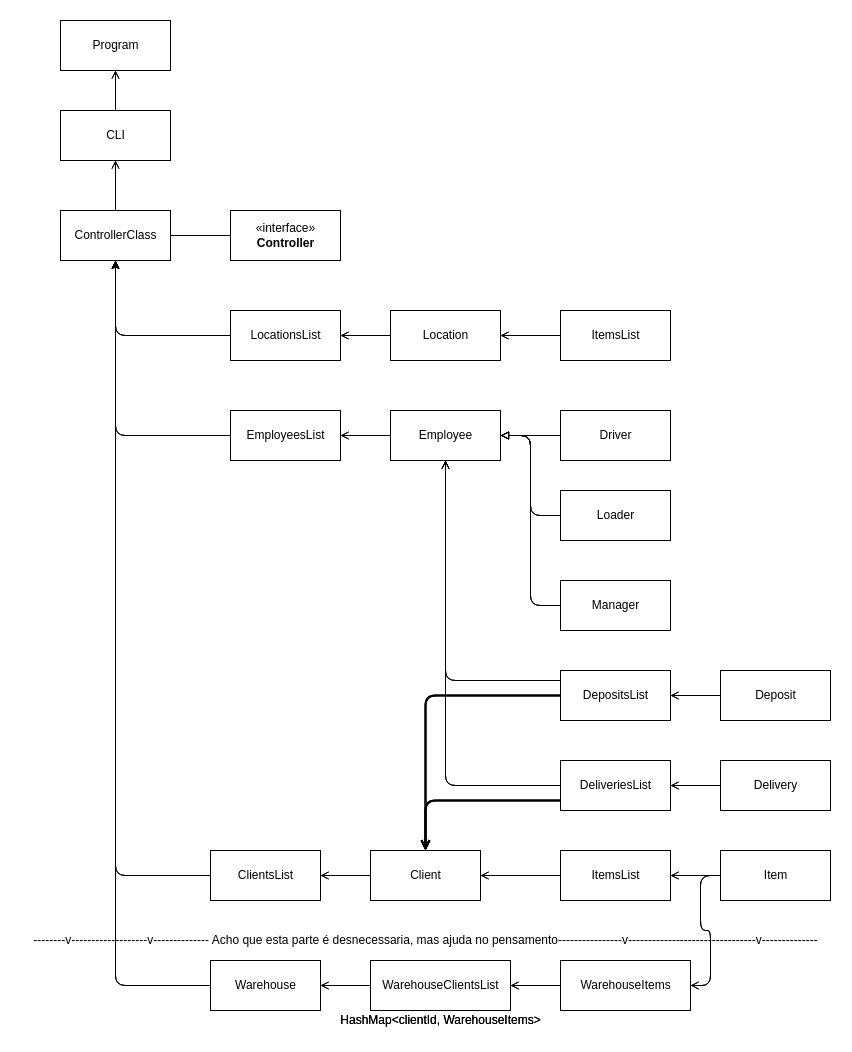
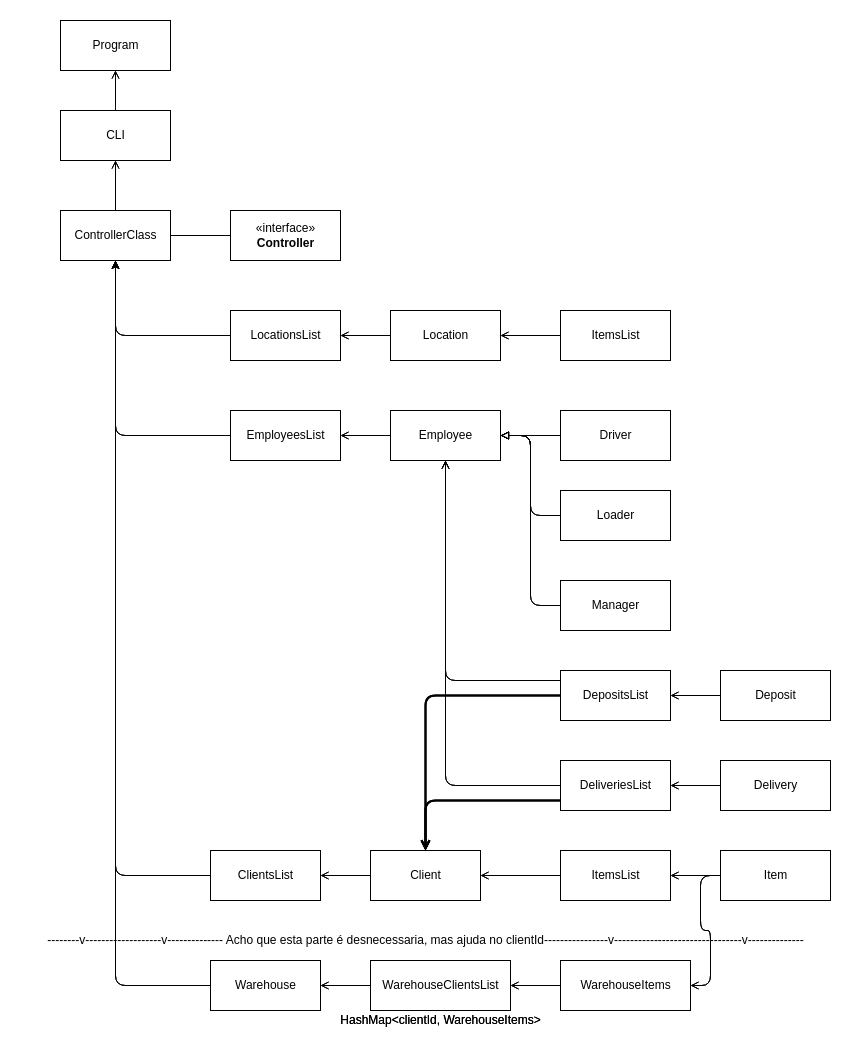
(426, 941) -> (426, 941)
